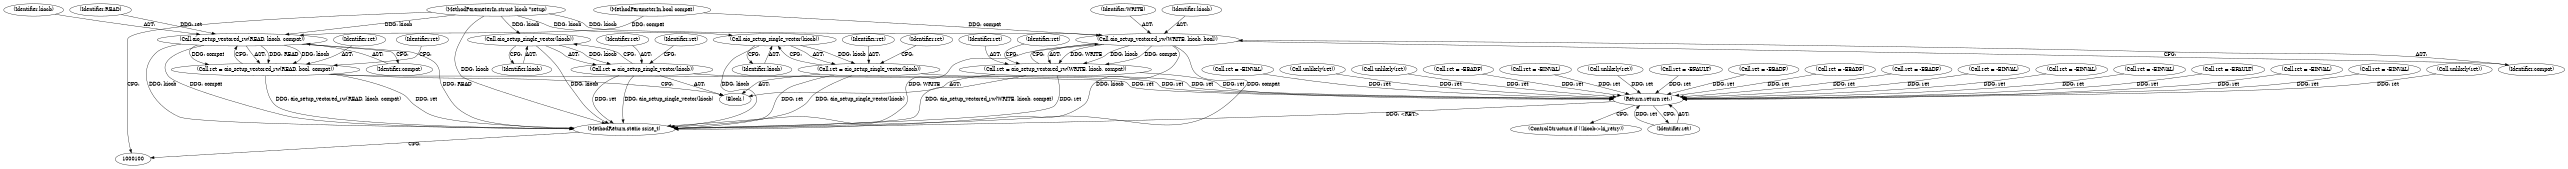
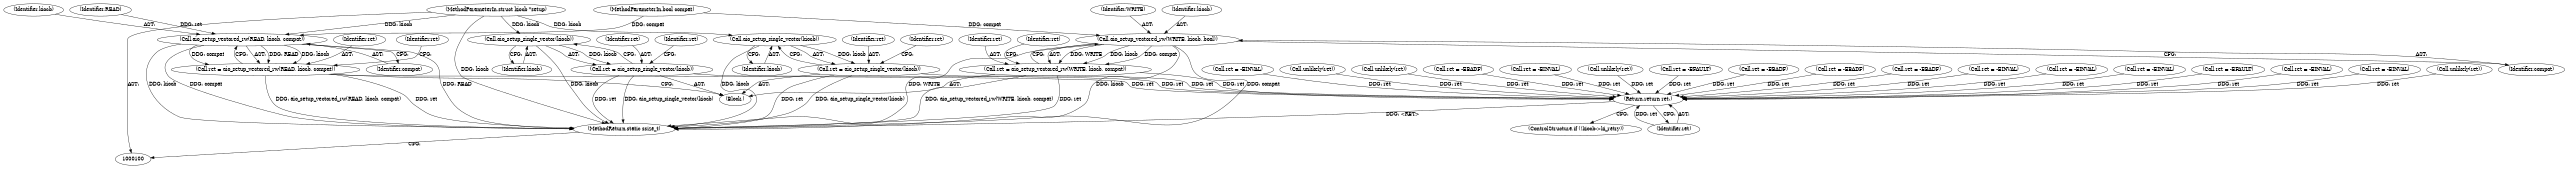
(823, 33) -> none
(266, 70) -> (266, 70)
(134, 85) -> (134, 85)
